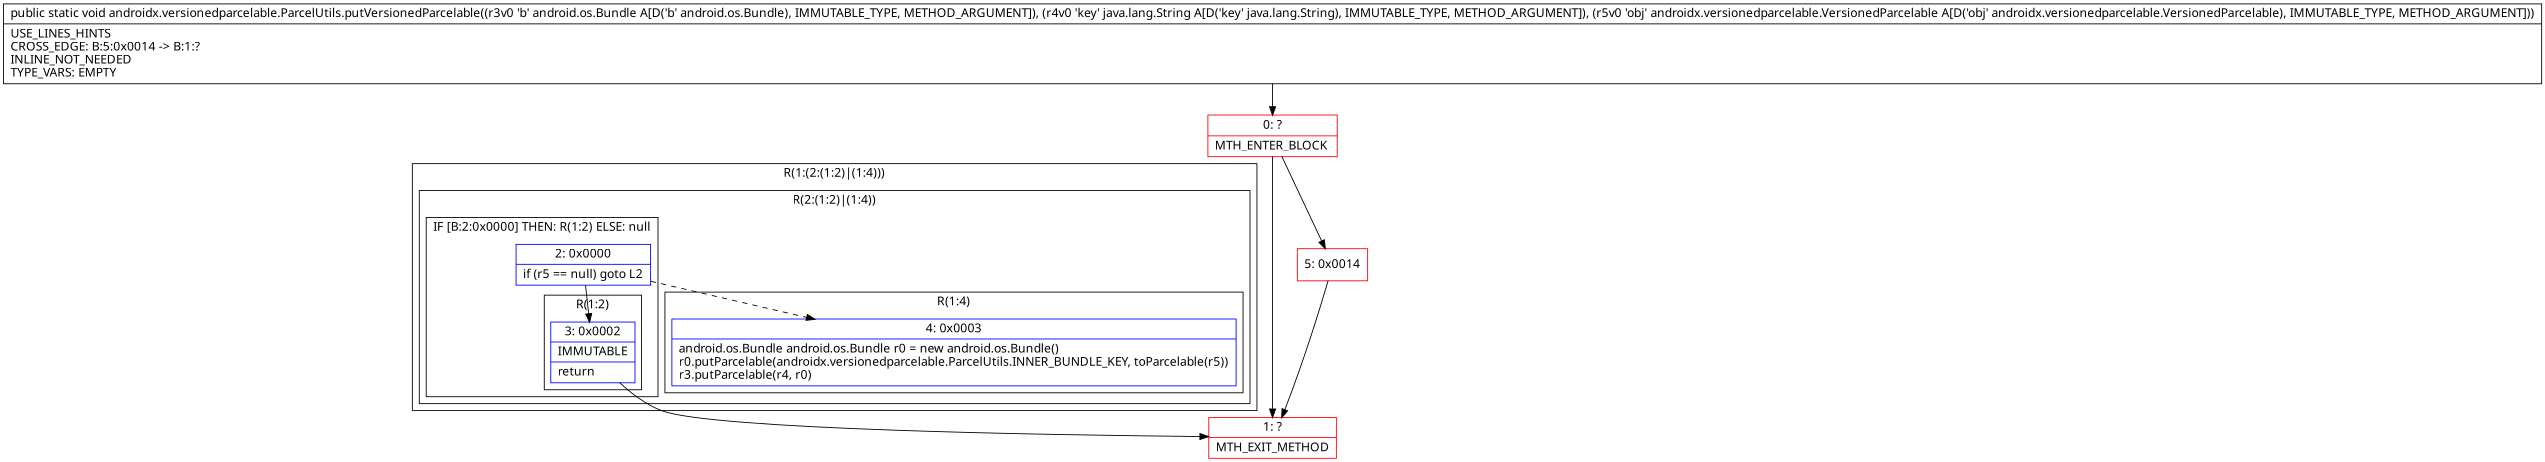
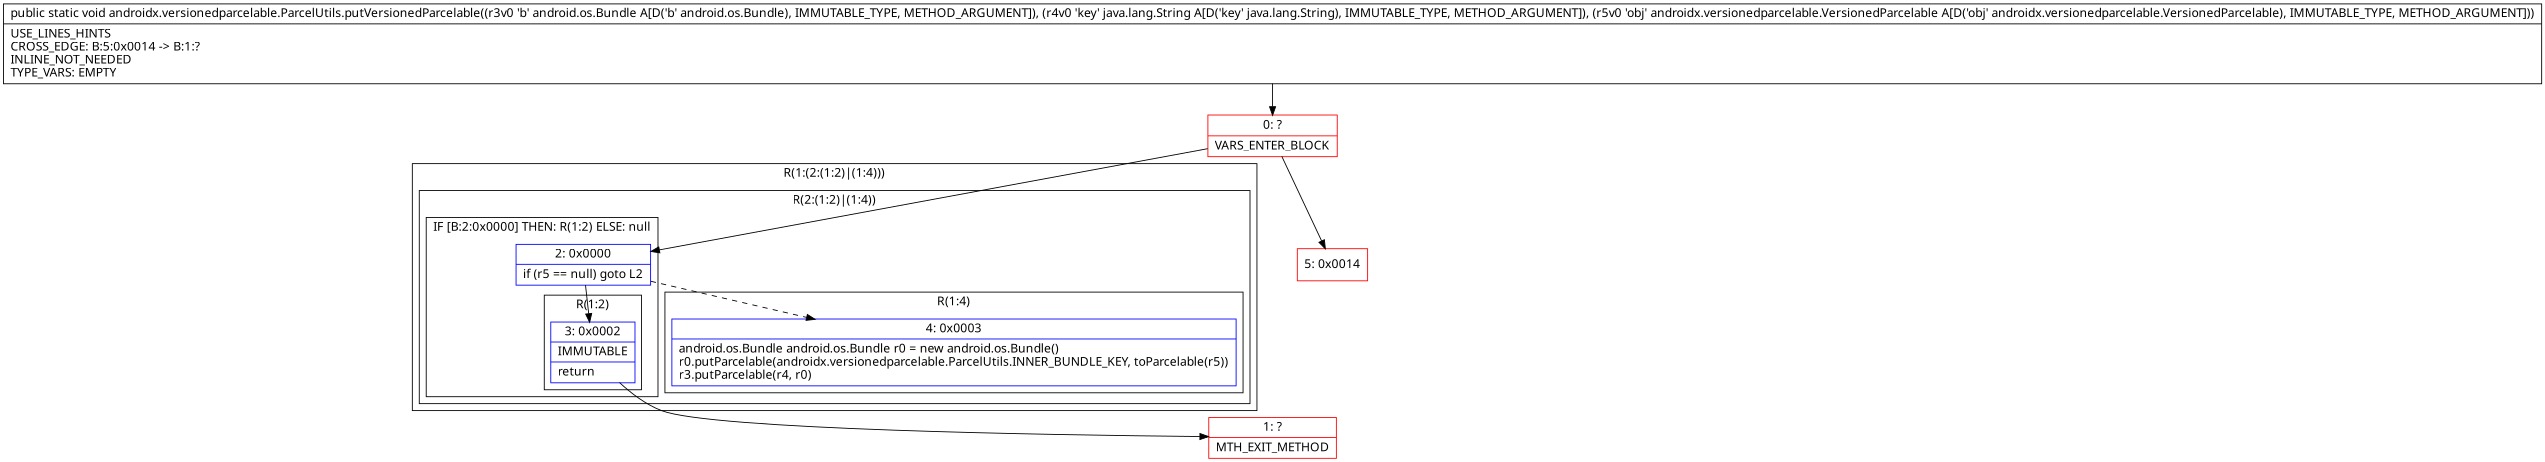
(1271, 146) -> (1273, 146)
(1273, 283) -> (934, 199)
(1308, 346) -> none
